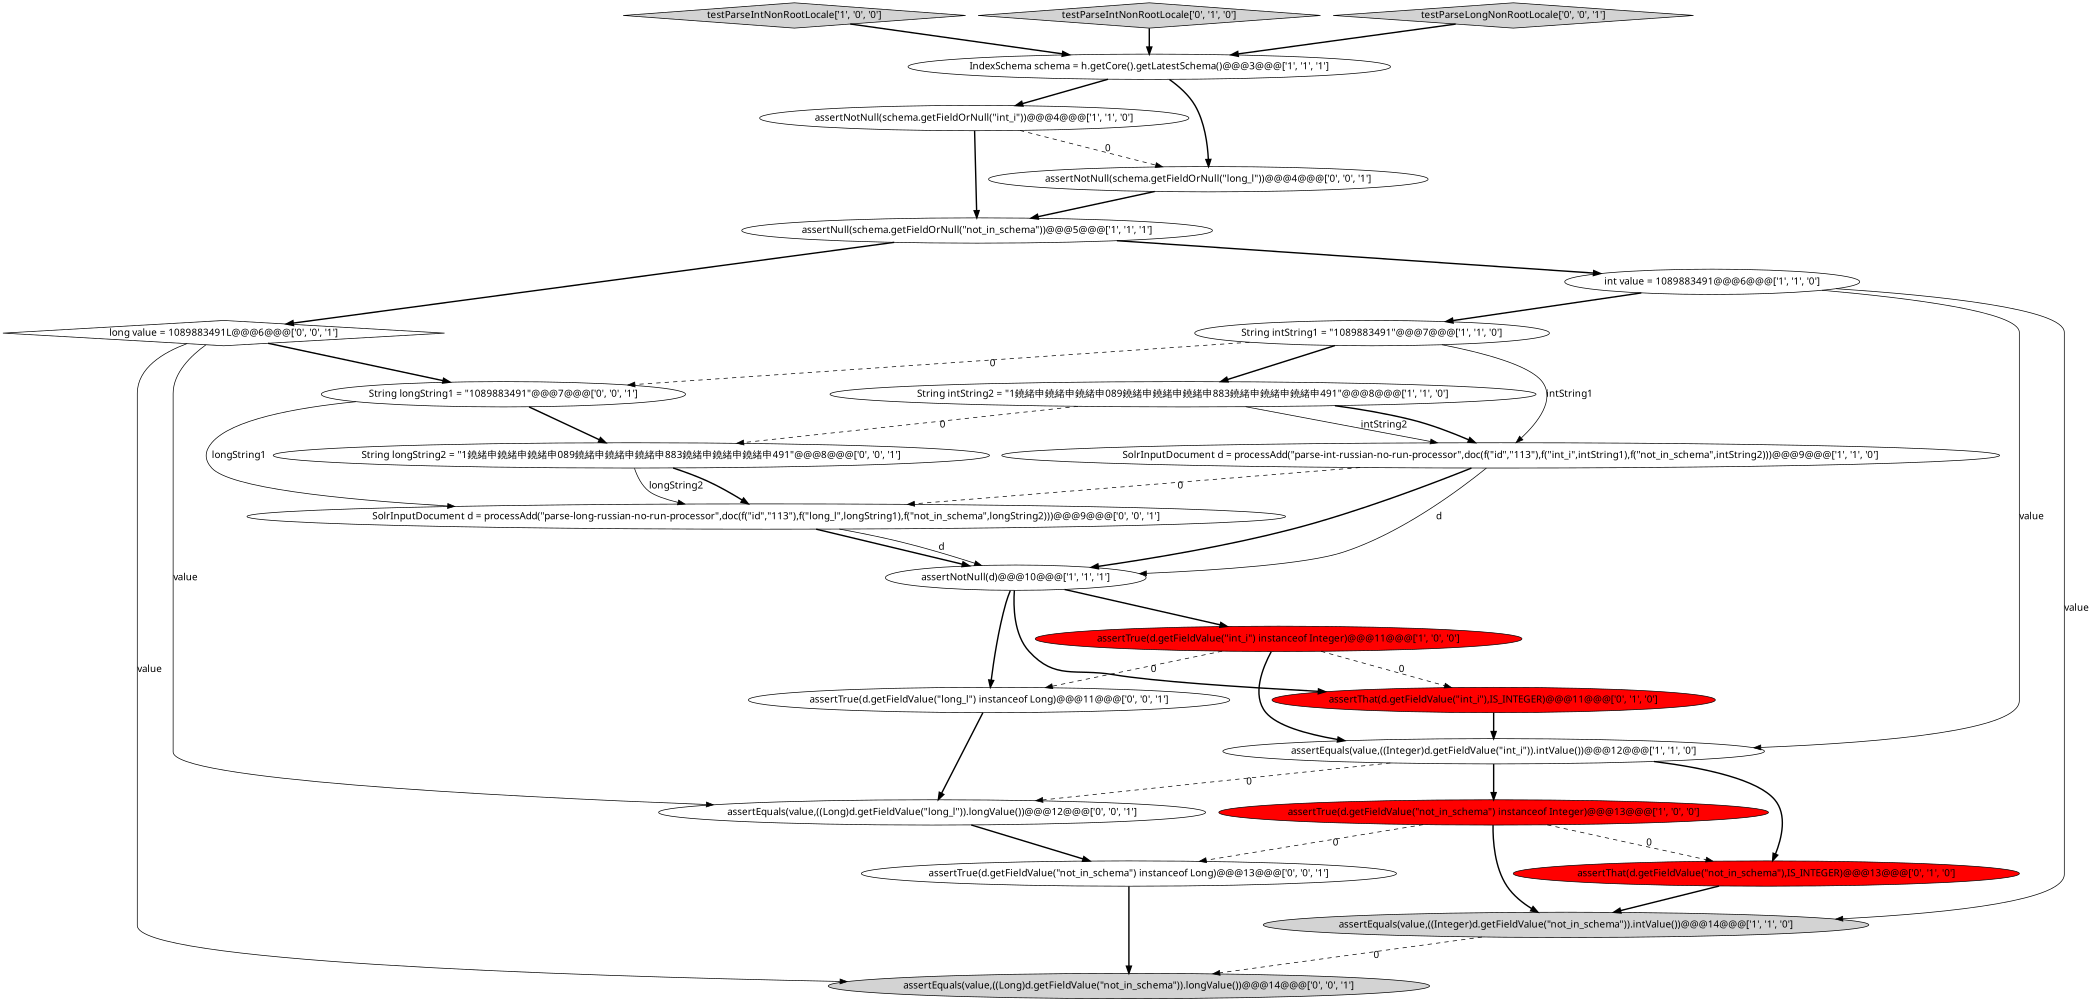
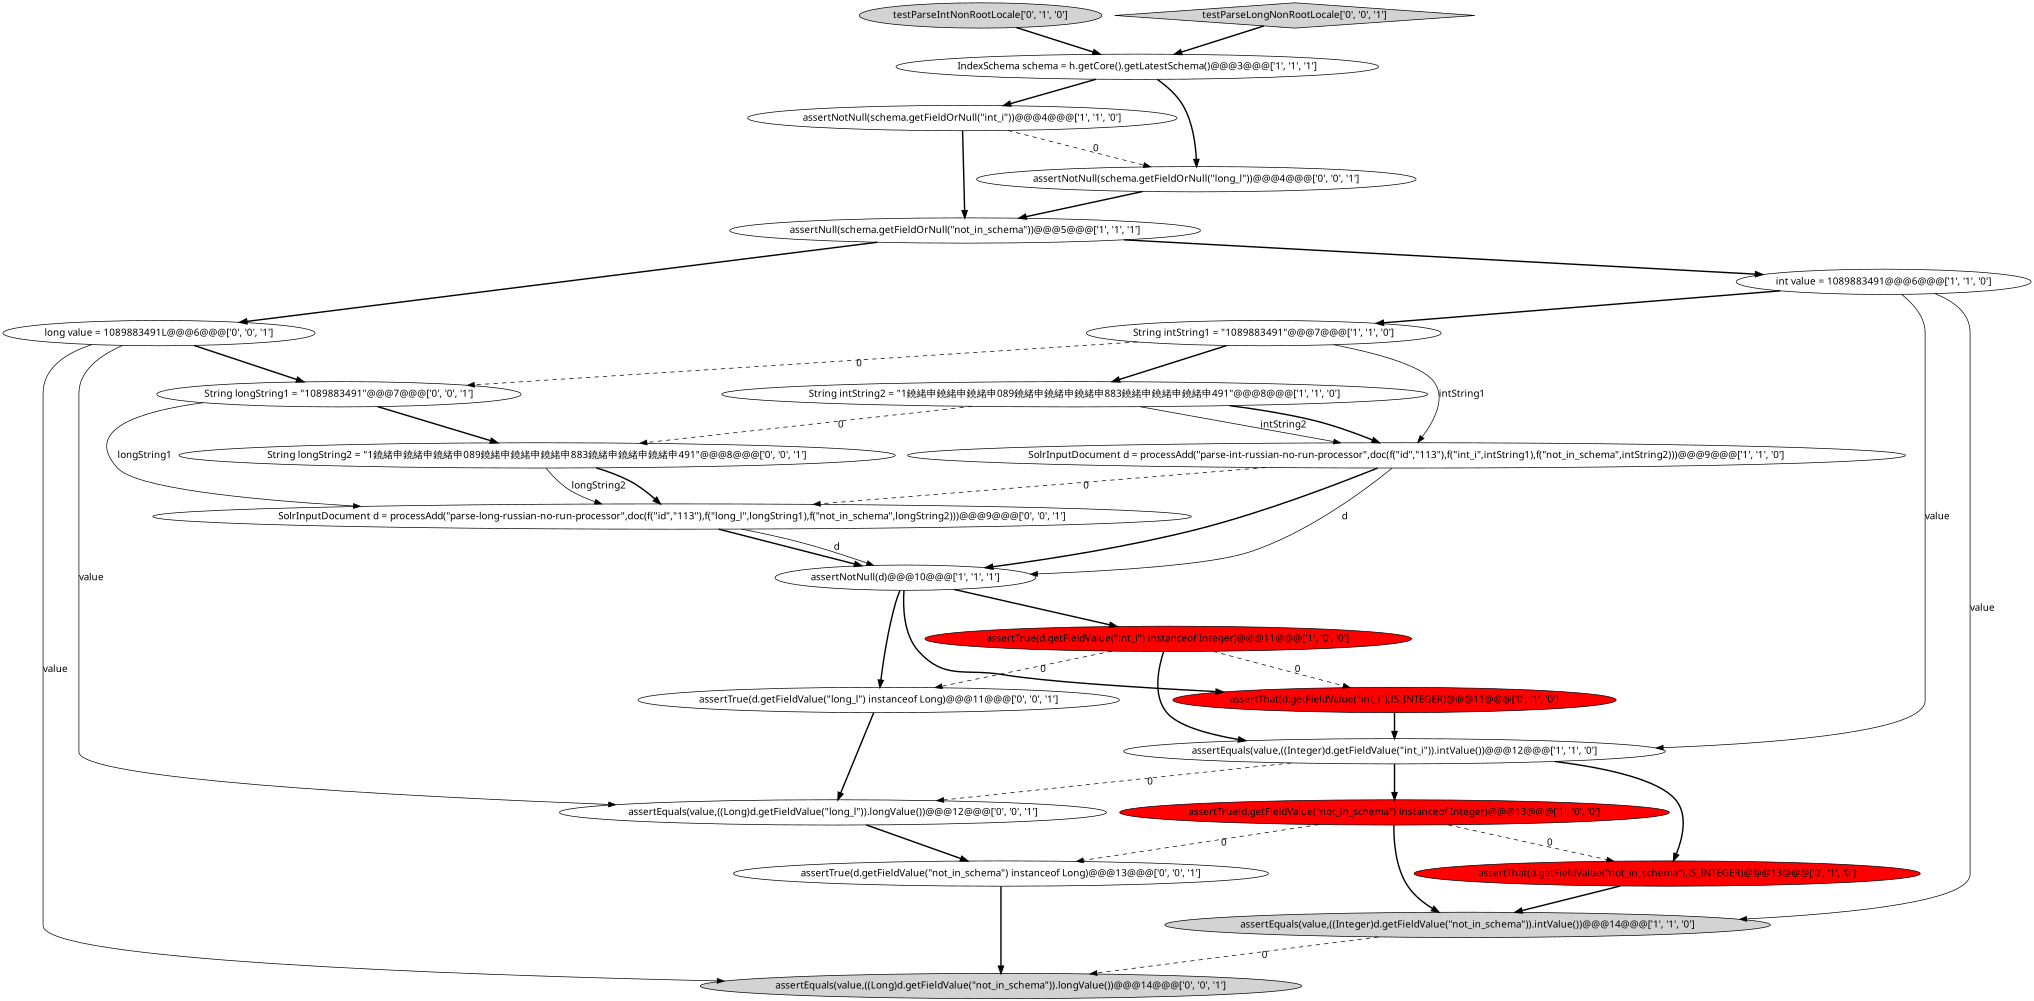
(794, 15) -> none
(1149, 15) -> (981, 15)
(224, 333) -> (159, 333)
